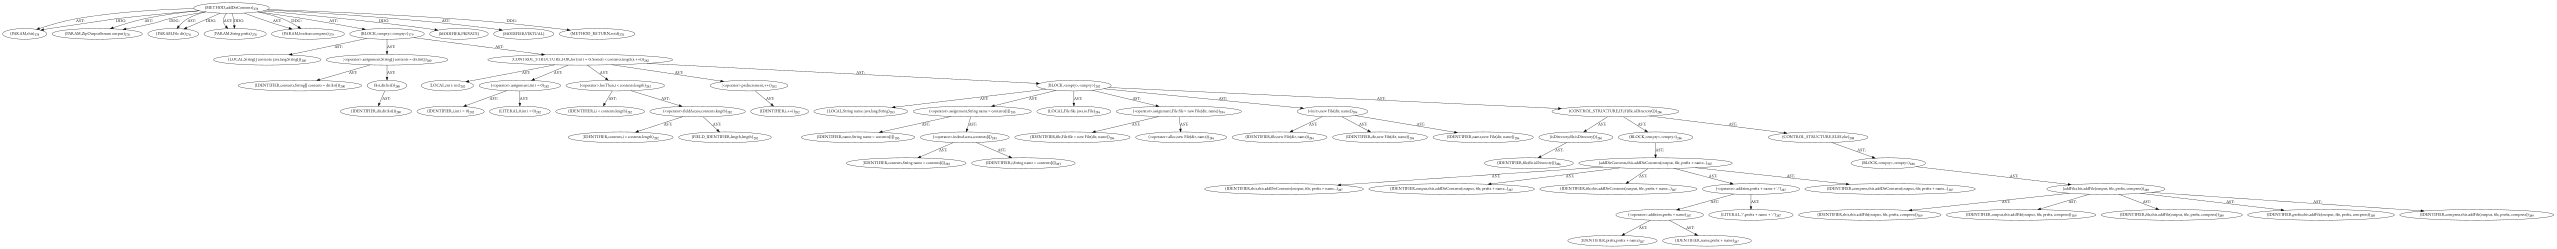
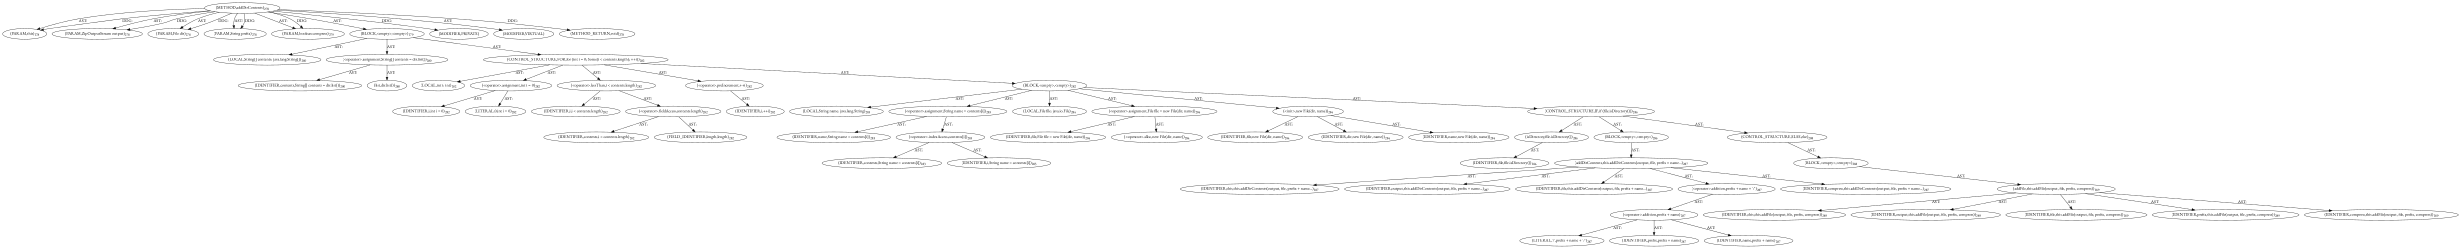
(376, 111) -> none
(1751, 200) -> (1609, 227)
